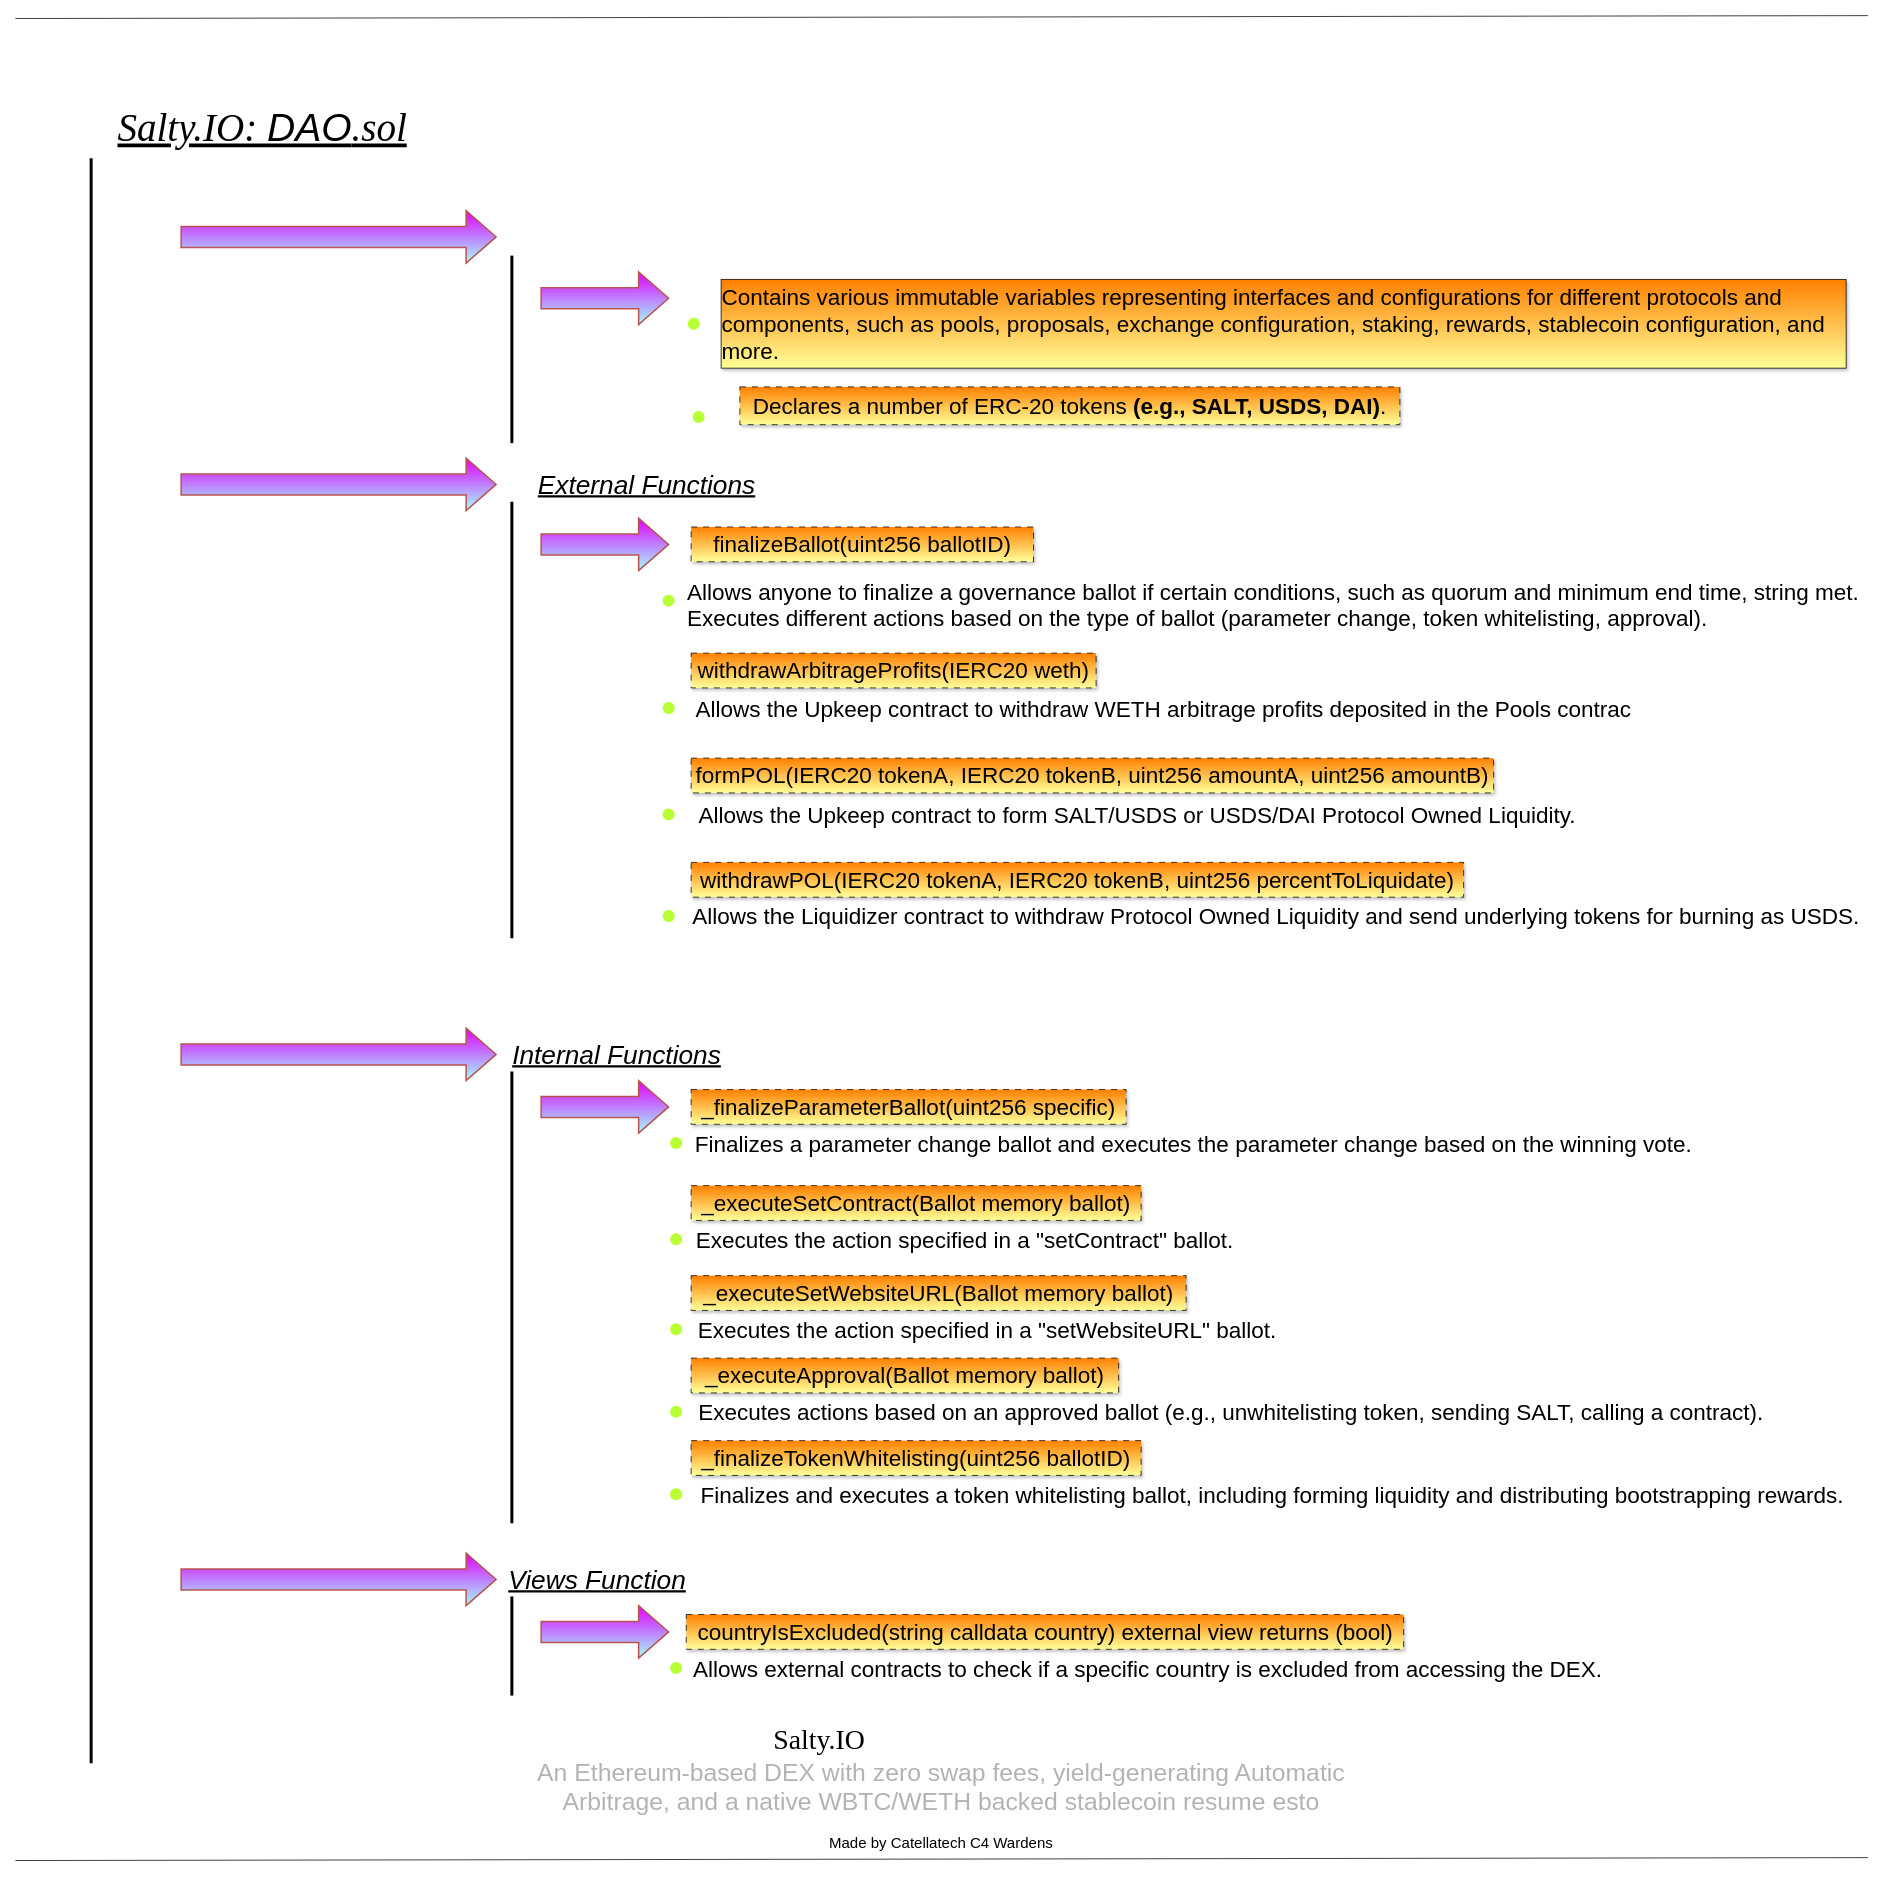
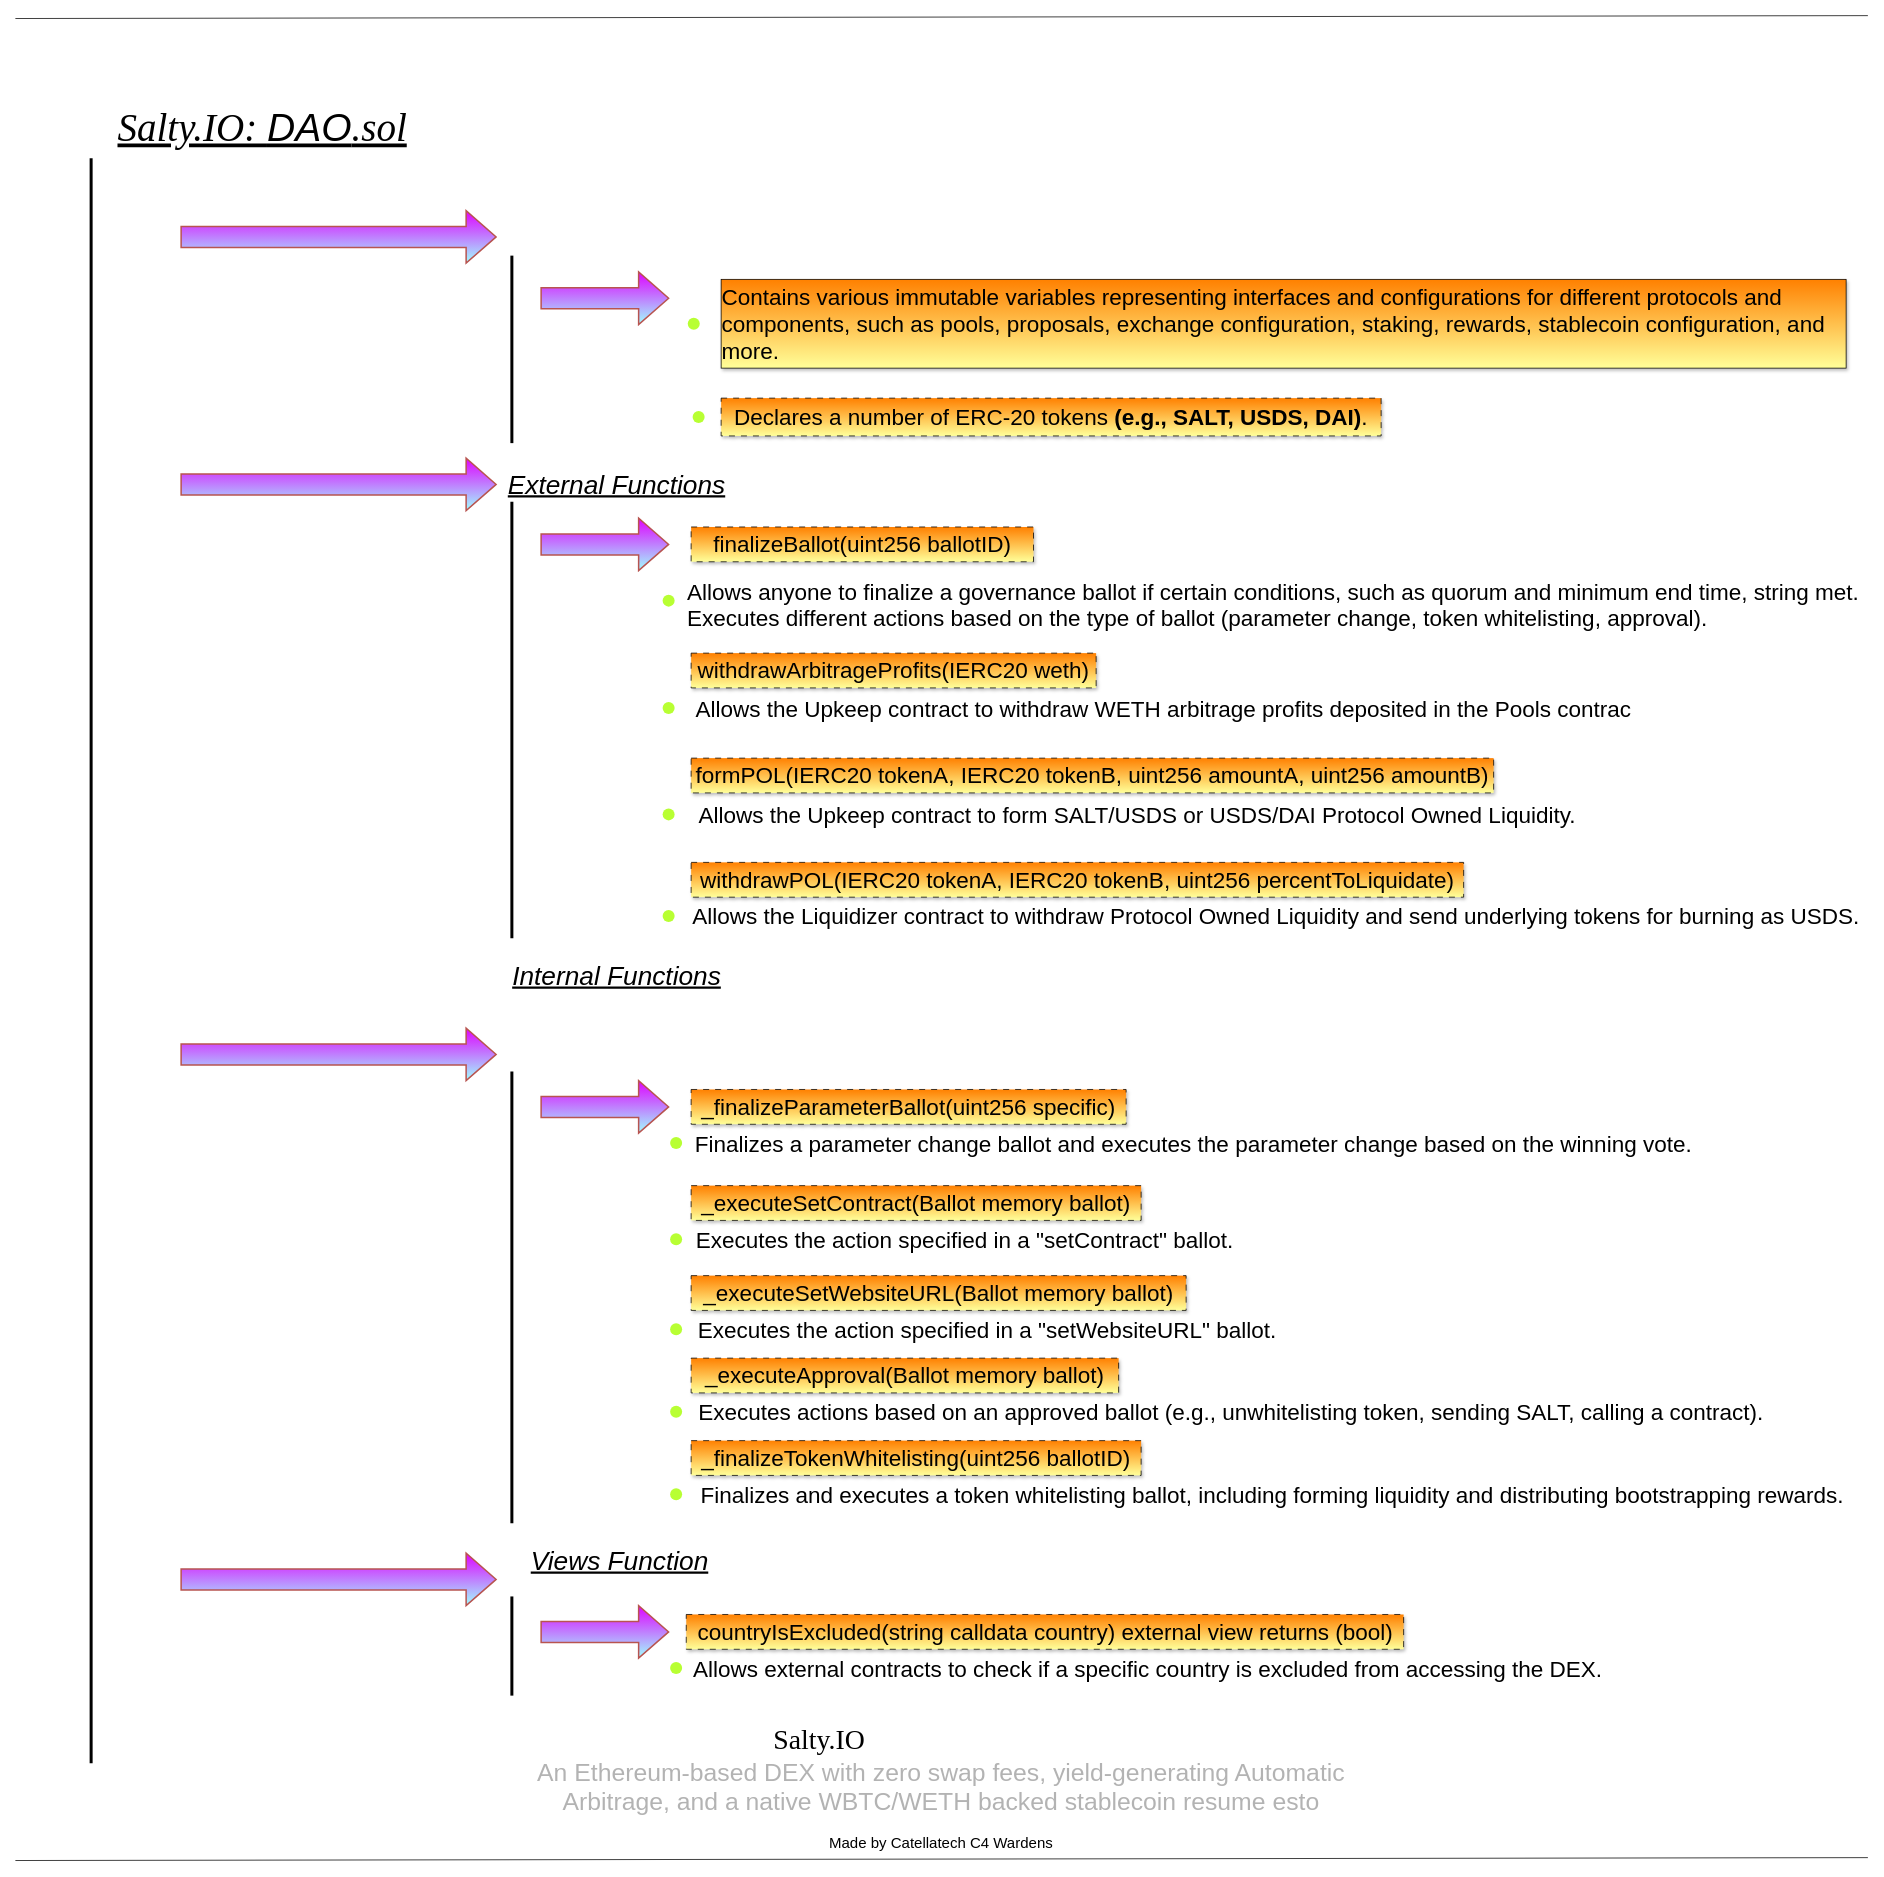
(1070, 406) -> (1051, 417)
(647, 484) -> (617, 484)
(617, 1054) -> (617, 975)
(597, 1579) -> (620, 1560)
